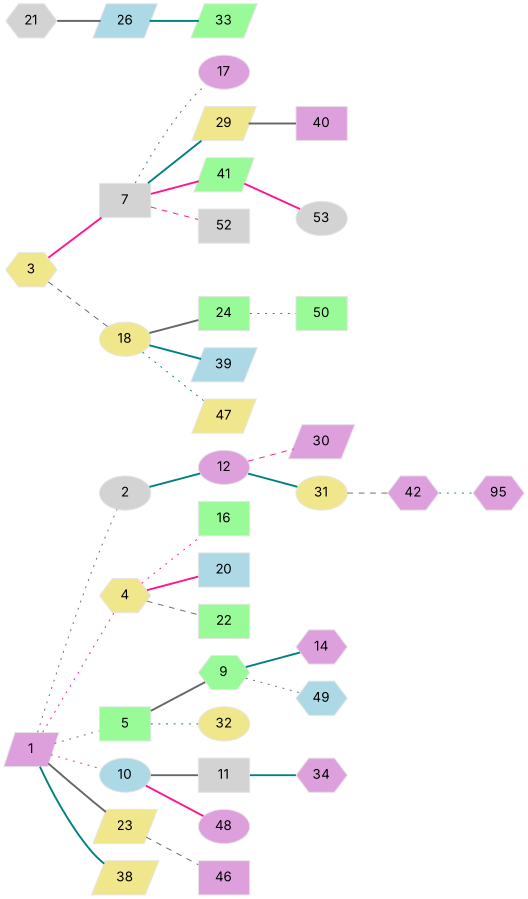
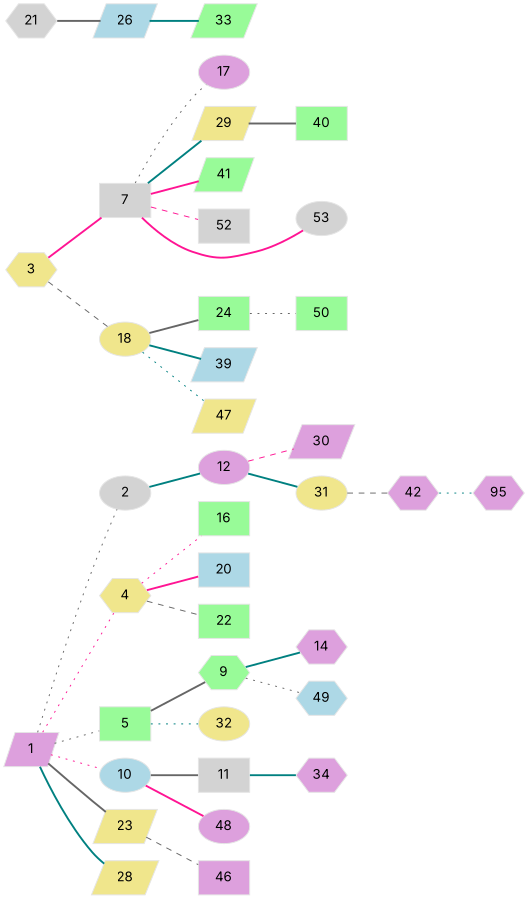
(322, 124) -> (322, 124)
(272, 196) -> (219, 258)
(125, 878) -> (125, 878)
